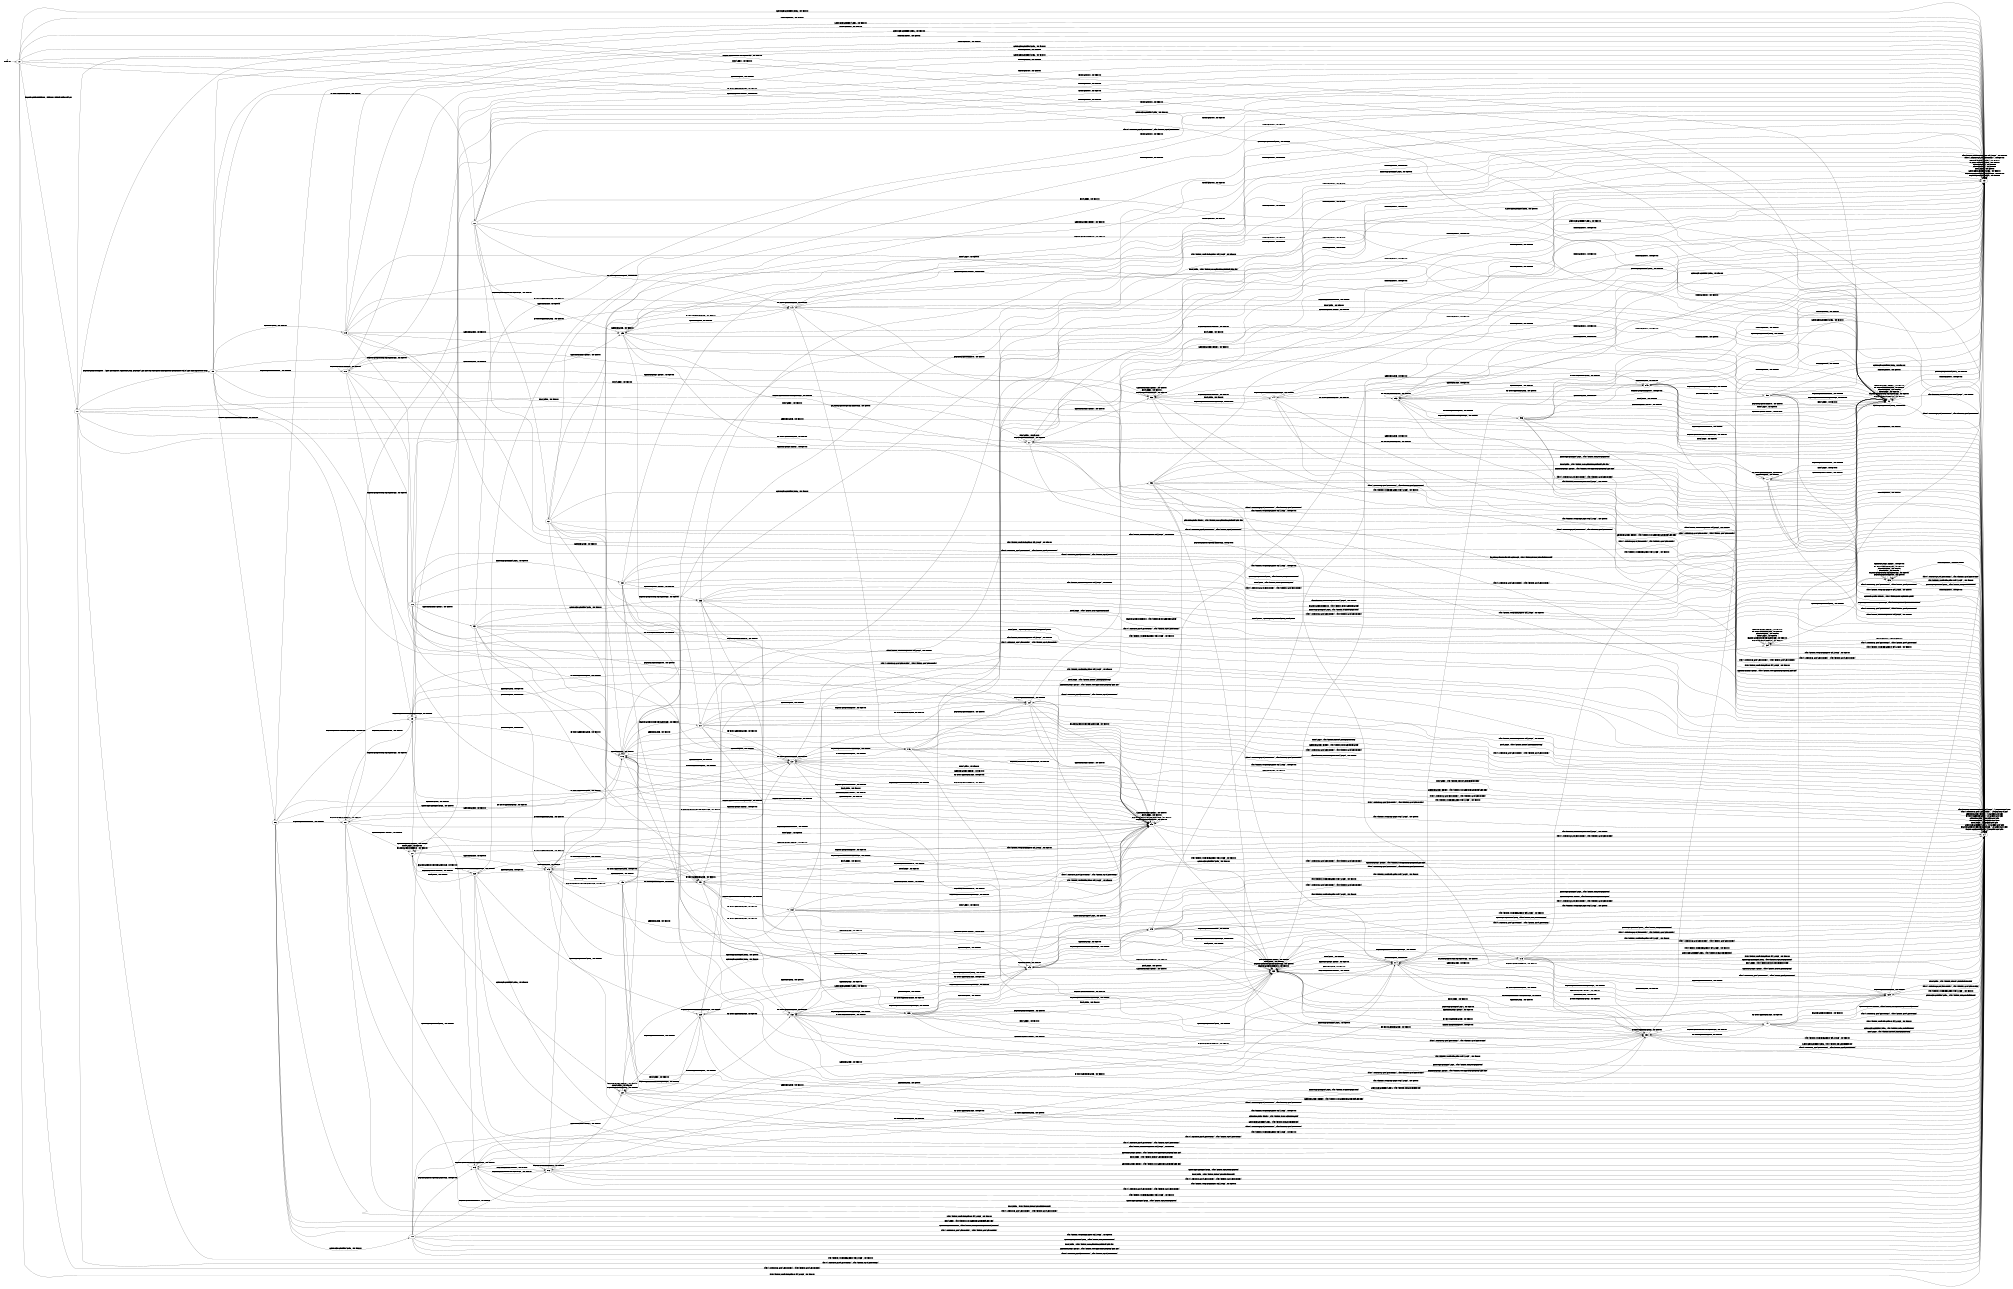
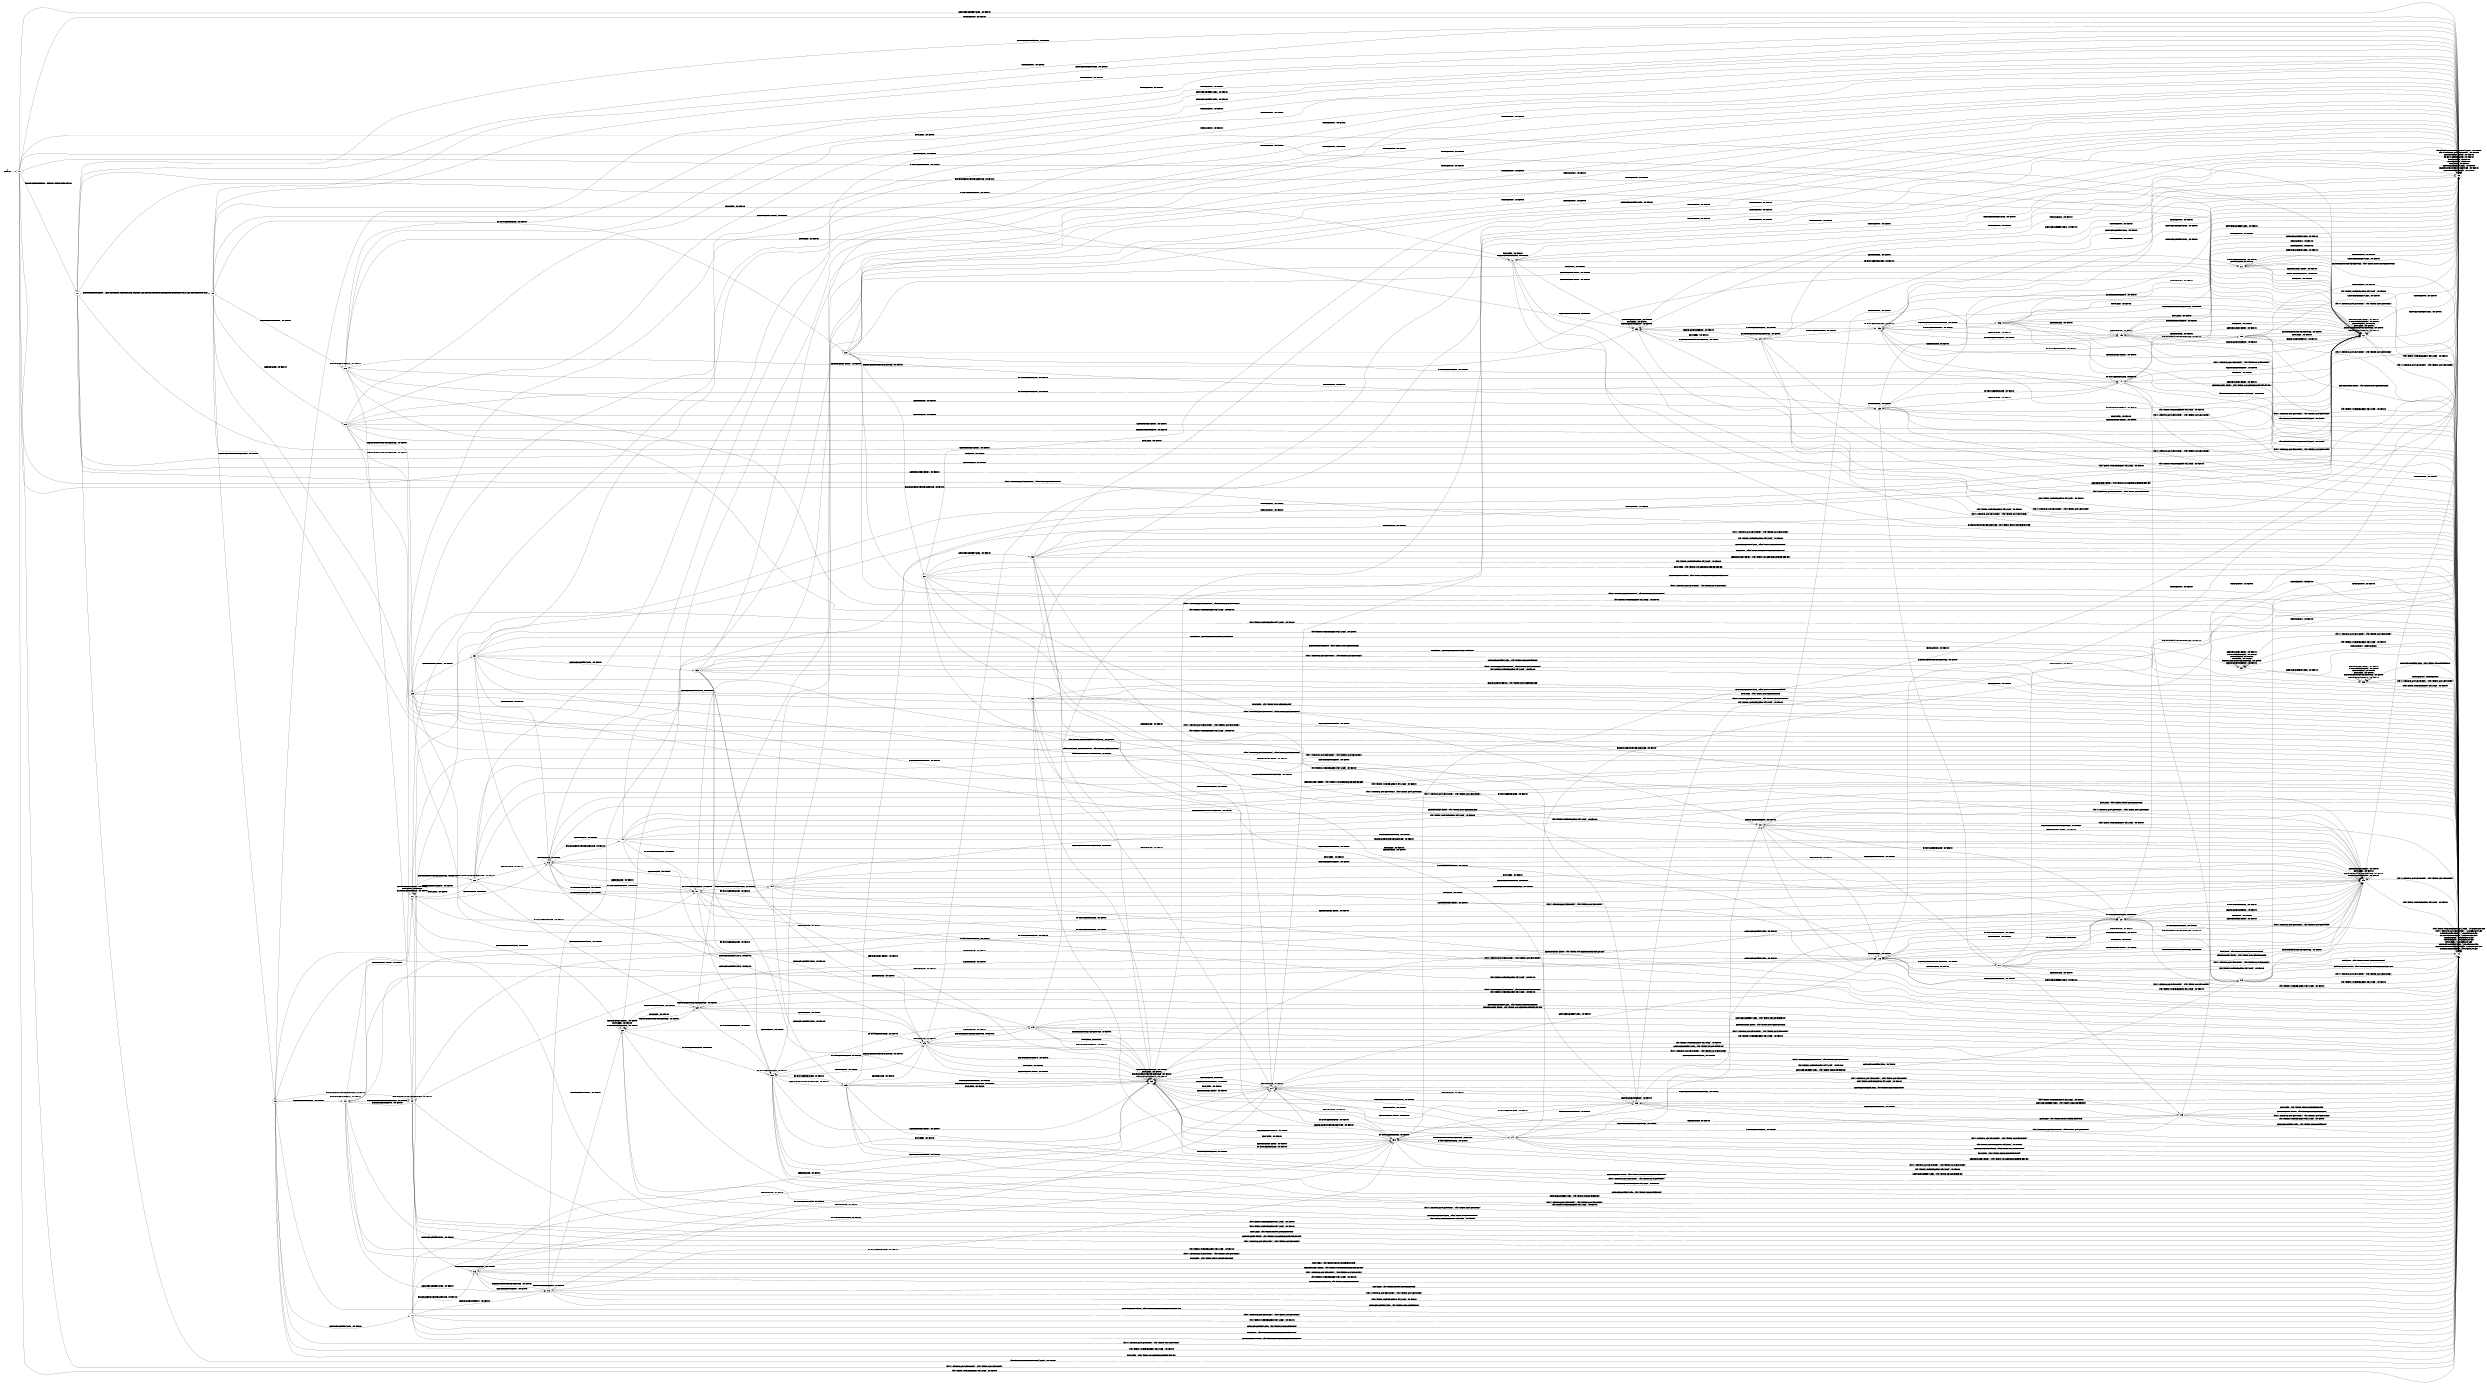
none -> (1757, 329)
(661, 592) -> none
(1361, 1008) -> (1730, 994)
